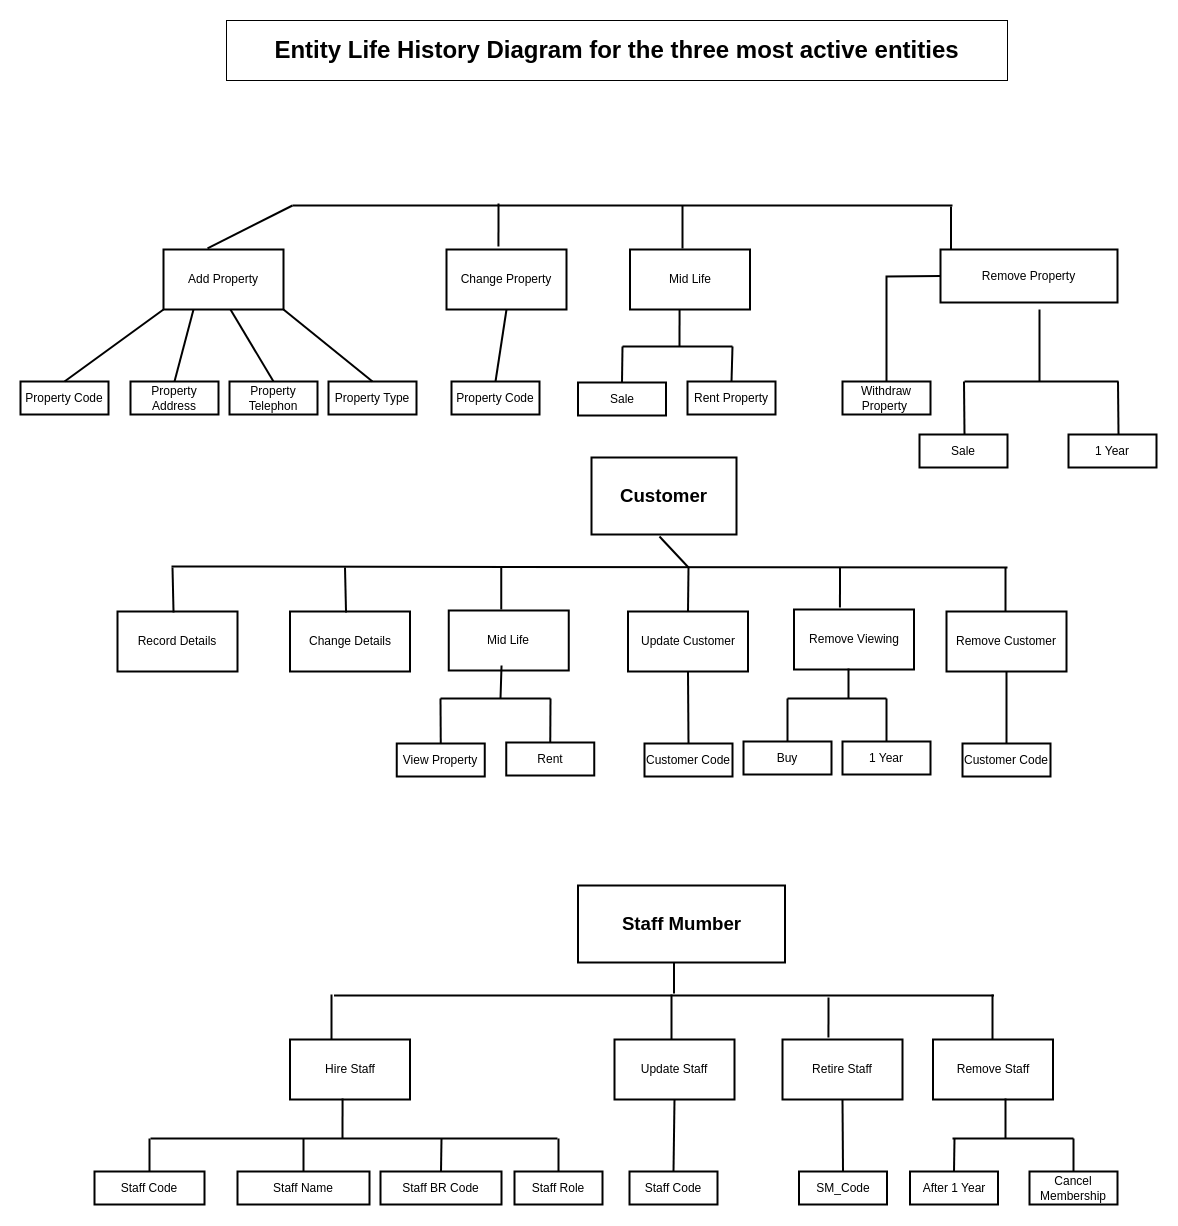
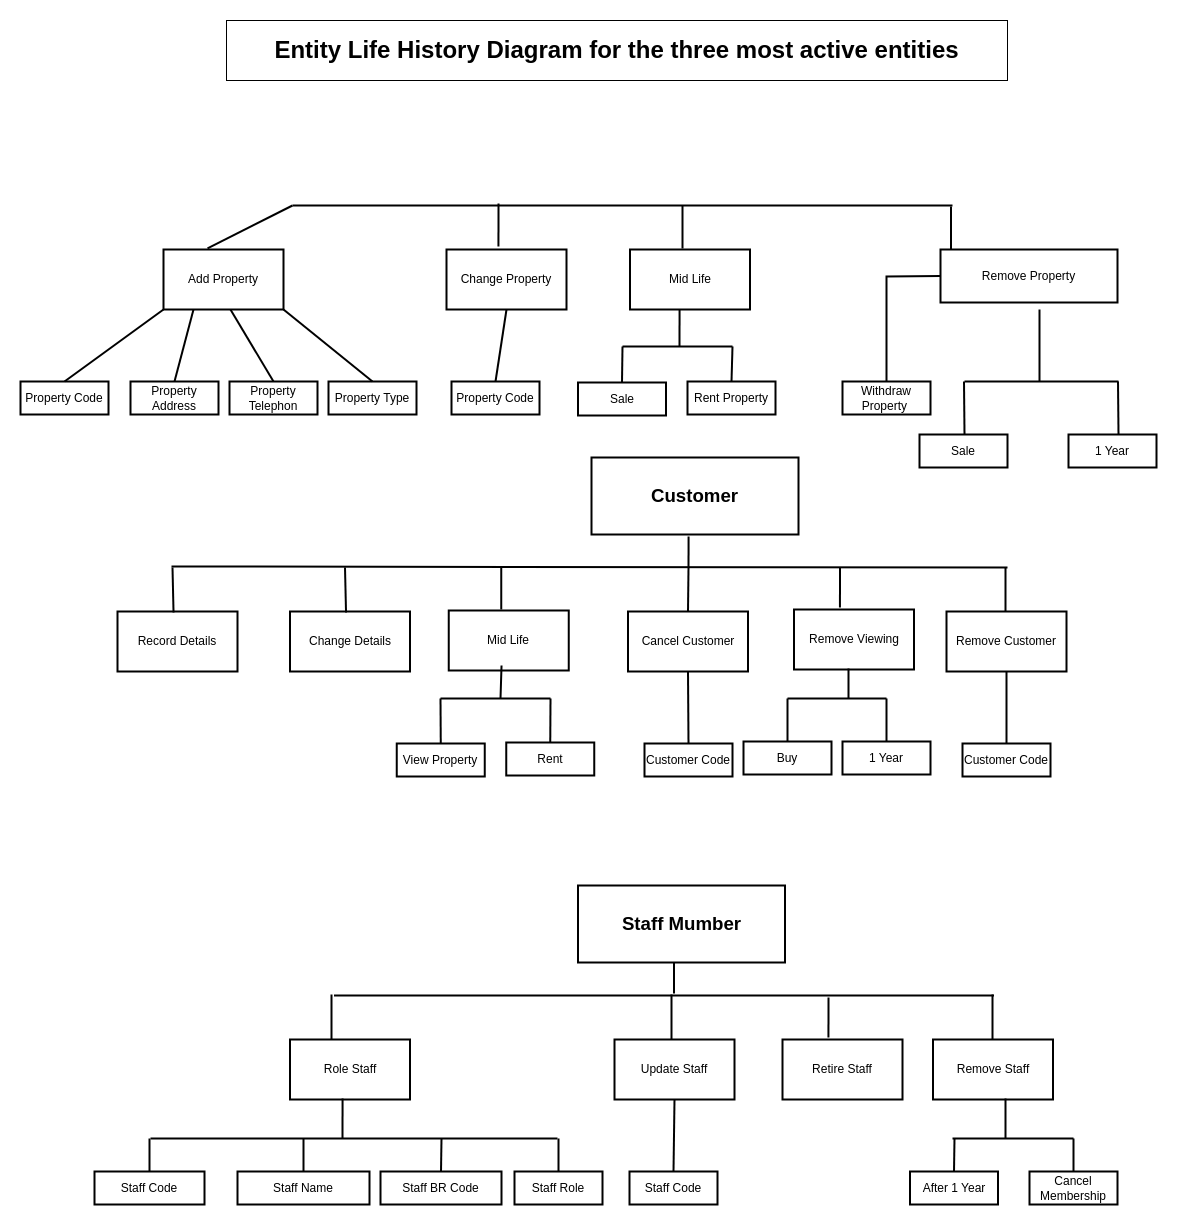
(664, 496) -> (695, 496)
(689, 642) -> (689, 642)
(351, 1070) -> (351, 1070)
(843, 1136) -> none
(843, 1188) -> none
